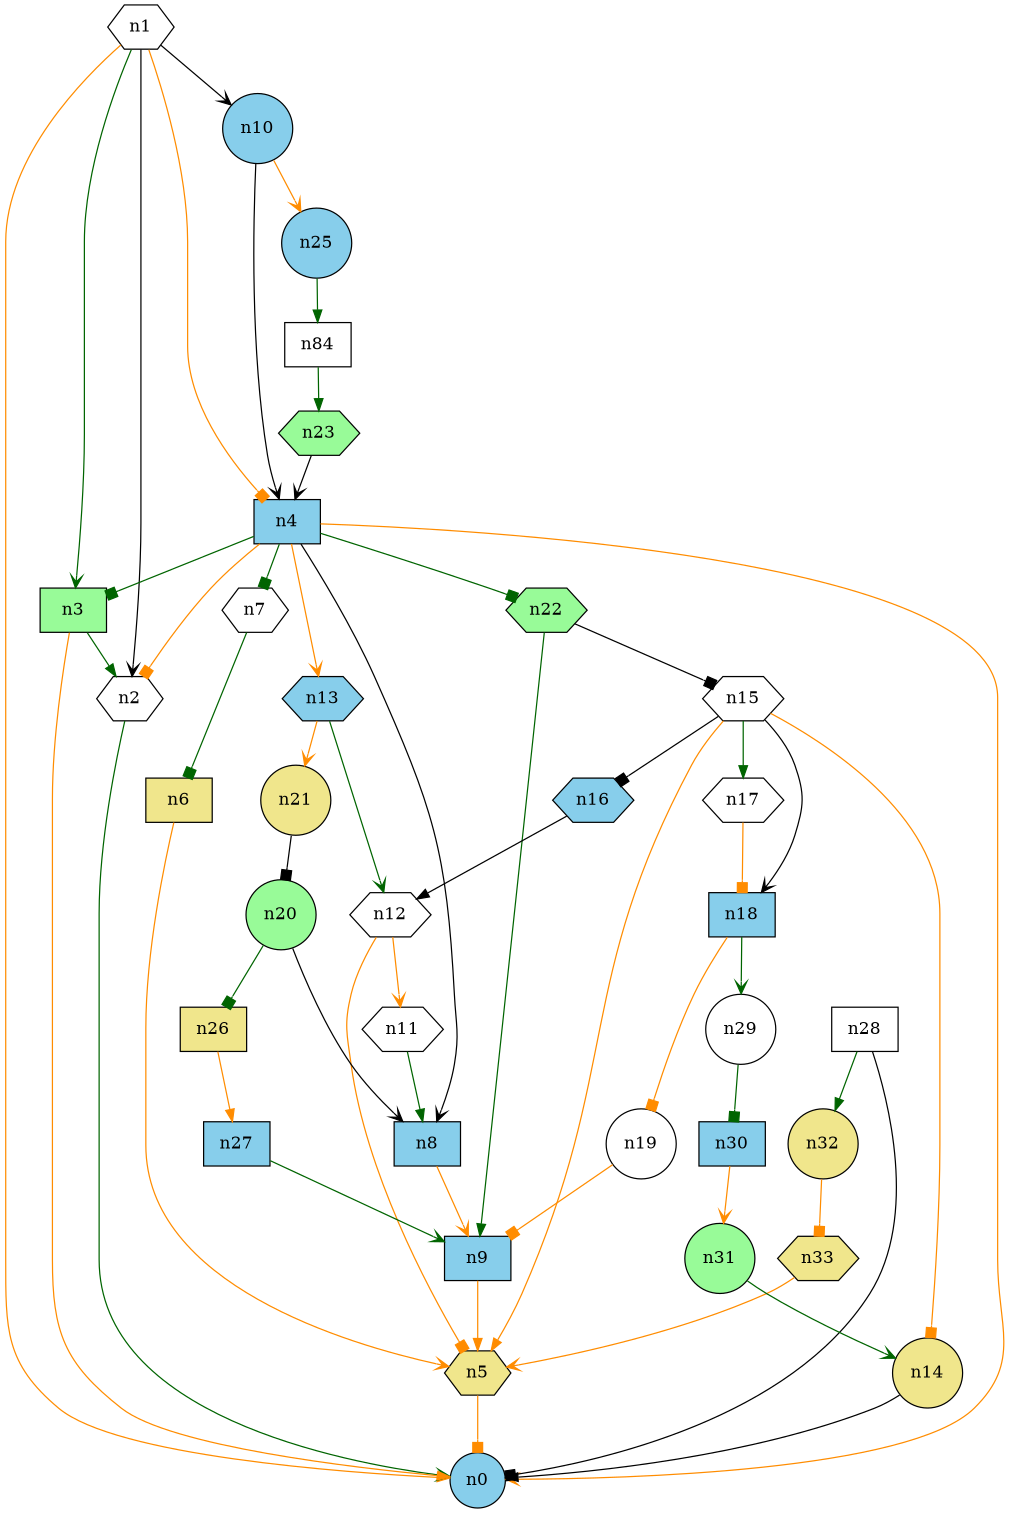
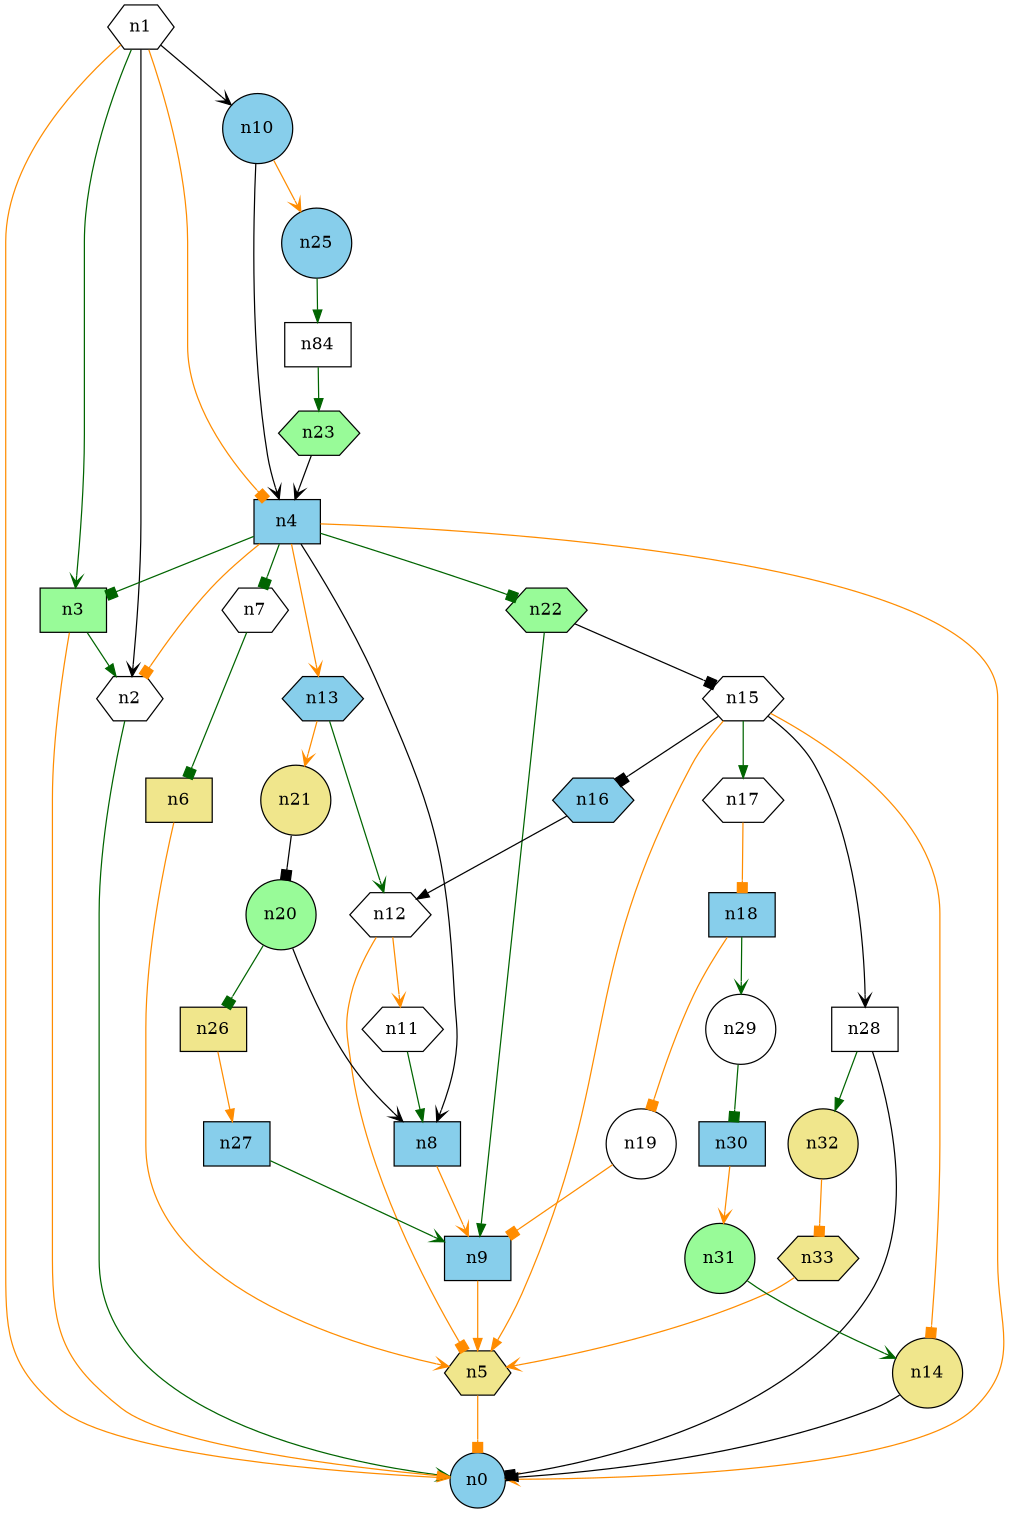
(802, 800) -> (845, 844)
